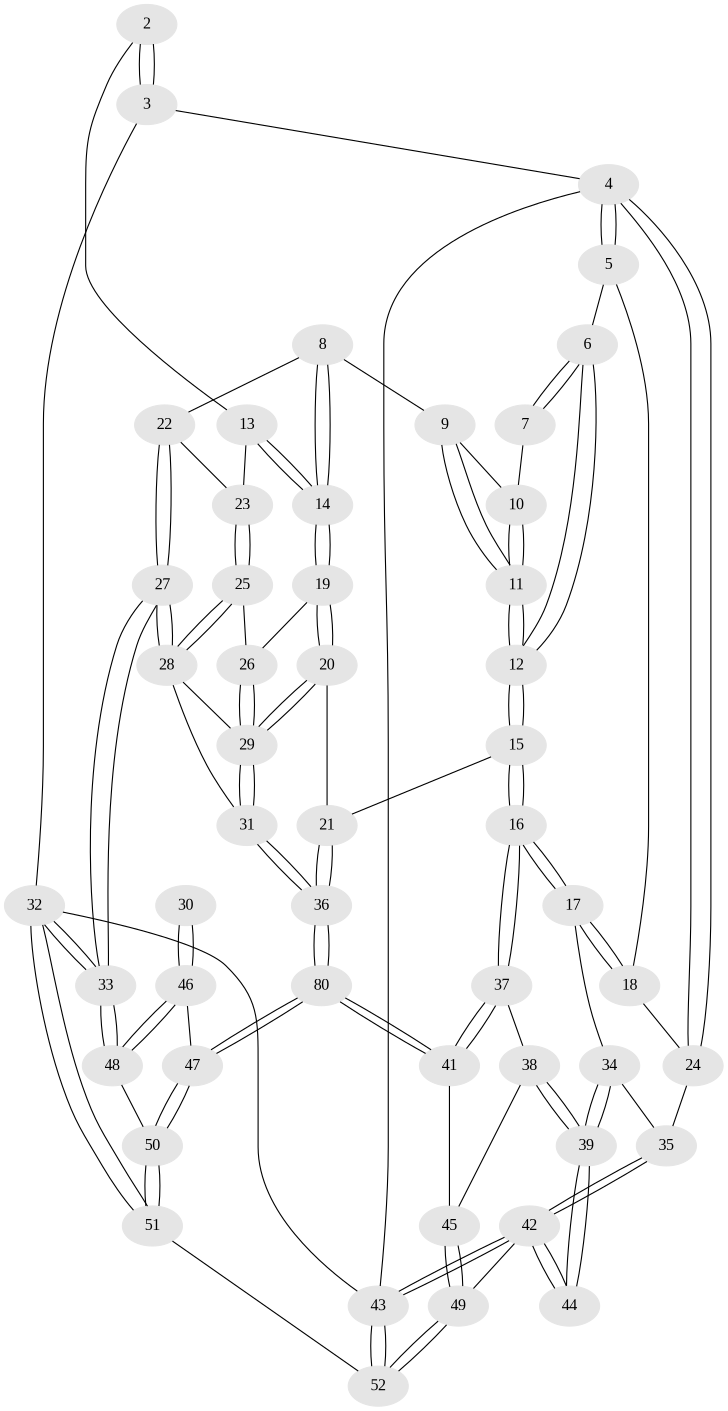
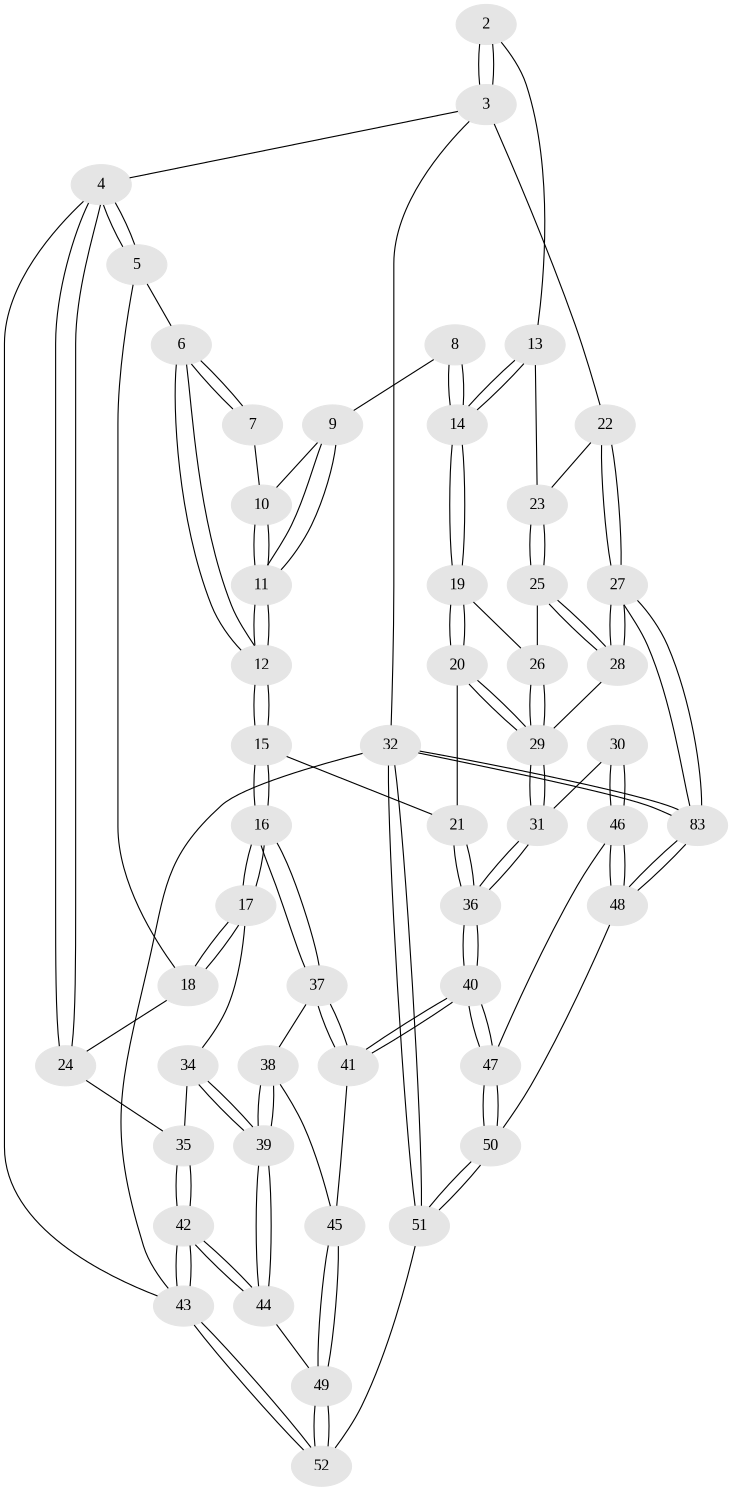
(244, 385) -> (552, 263)
(199, 749) -> (570, 792)
(106, 986) -> (698, 825)
(322, 986) -> (471, 986)
(494, 1266) -> (293, 1346)
